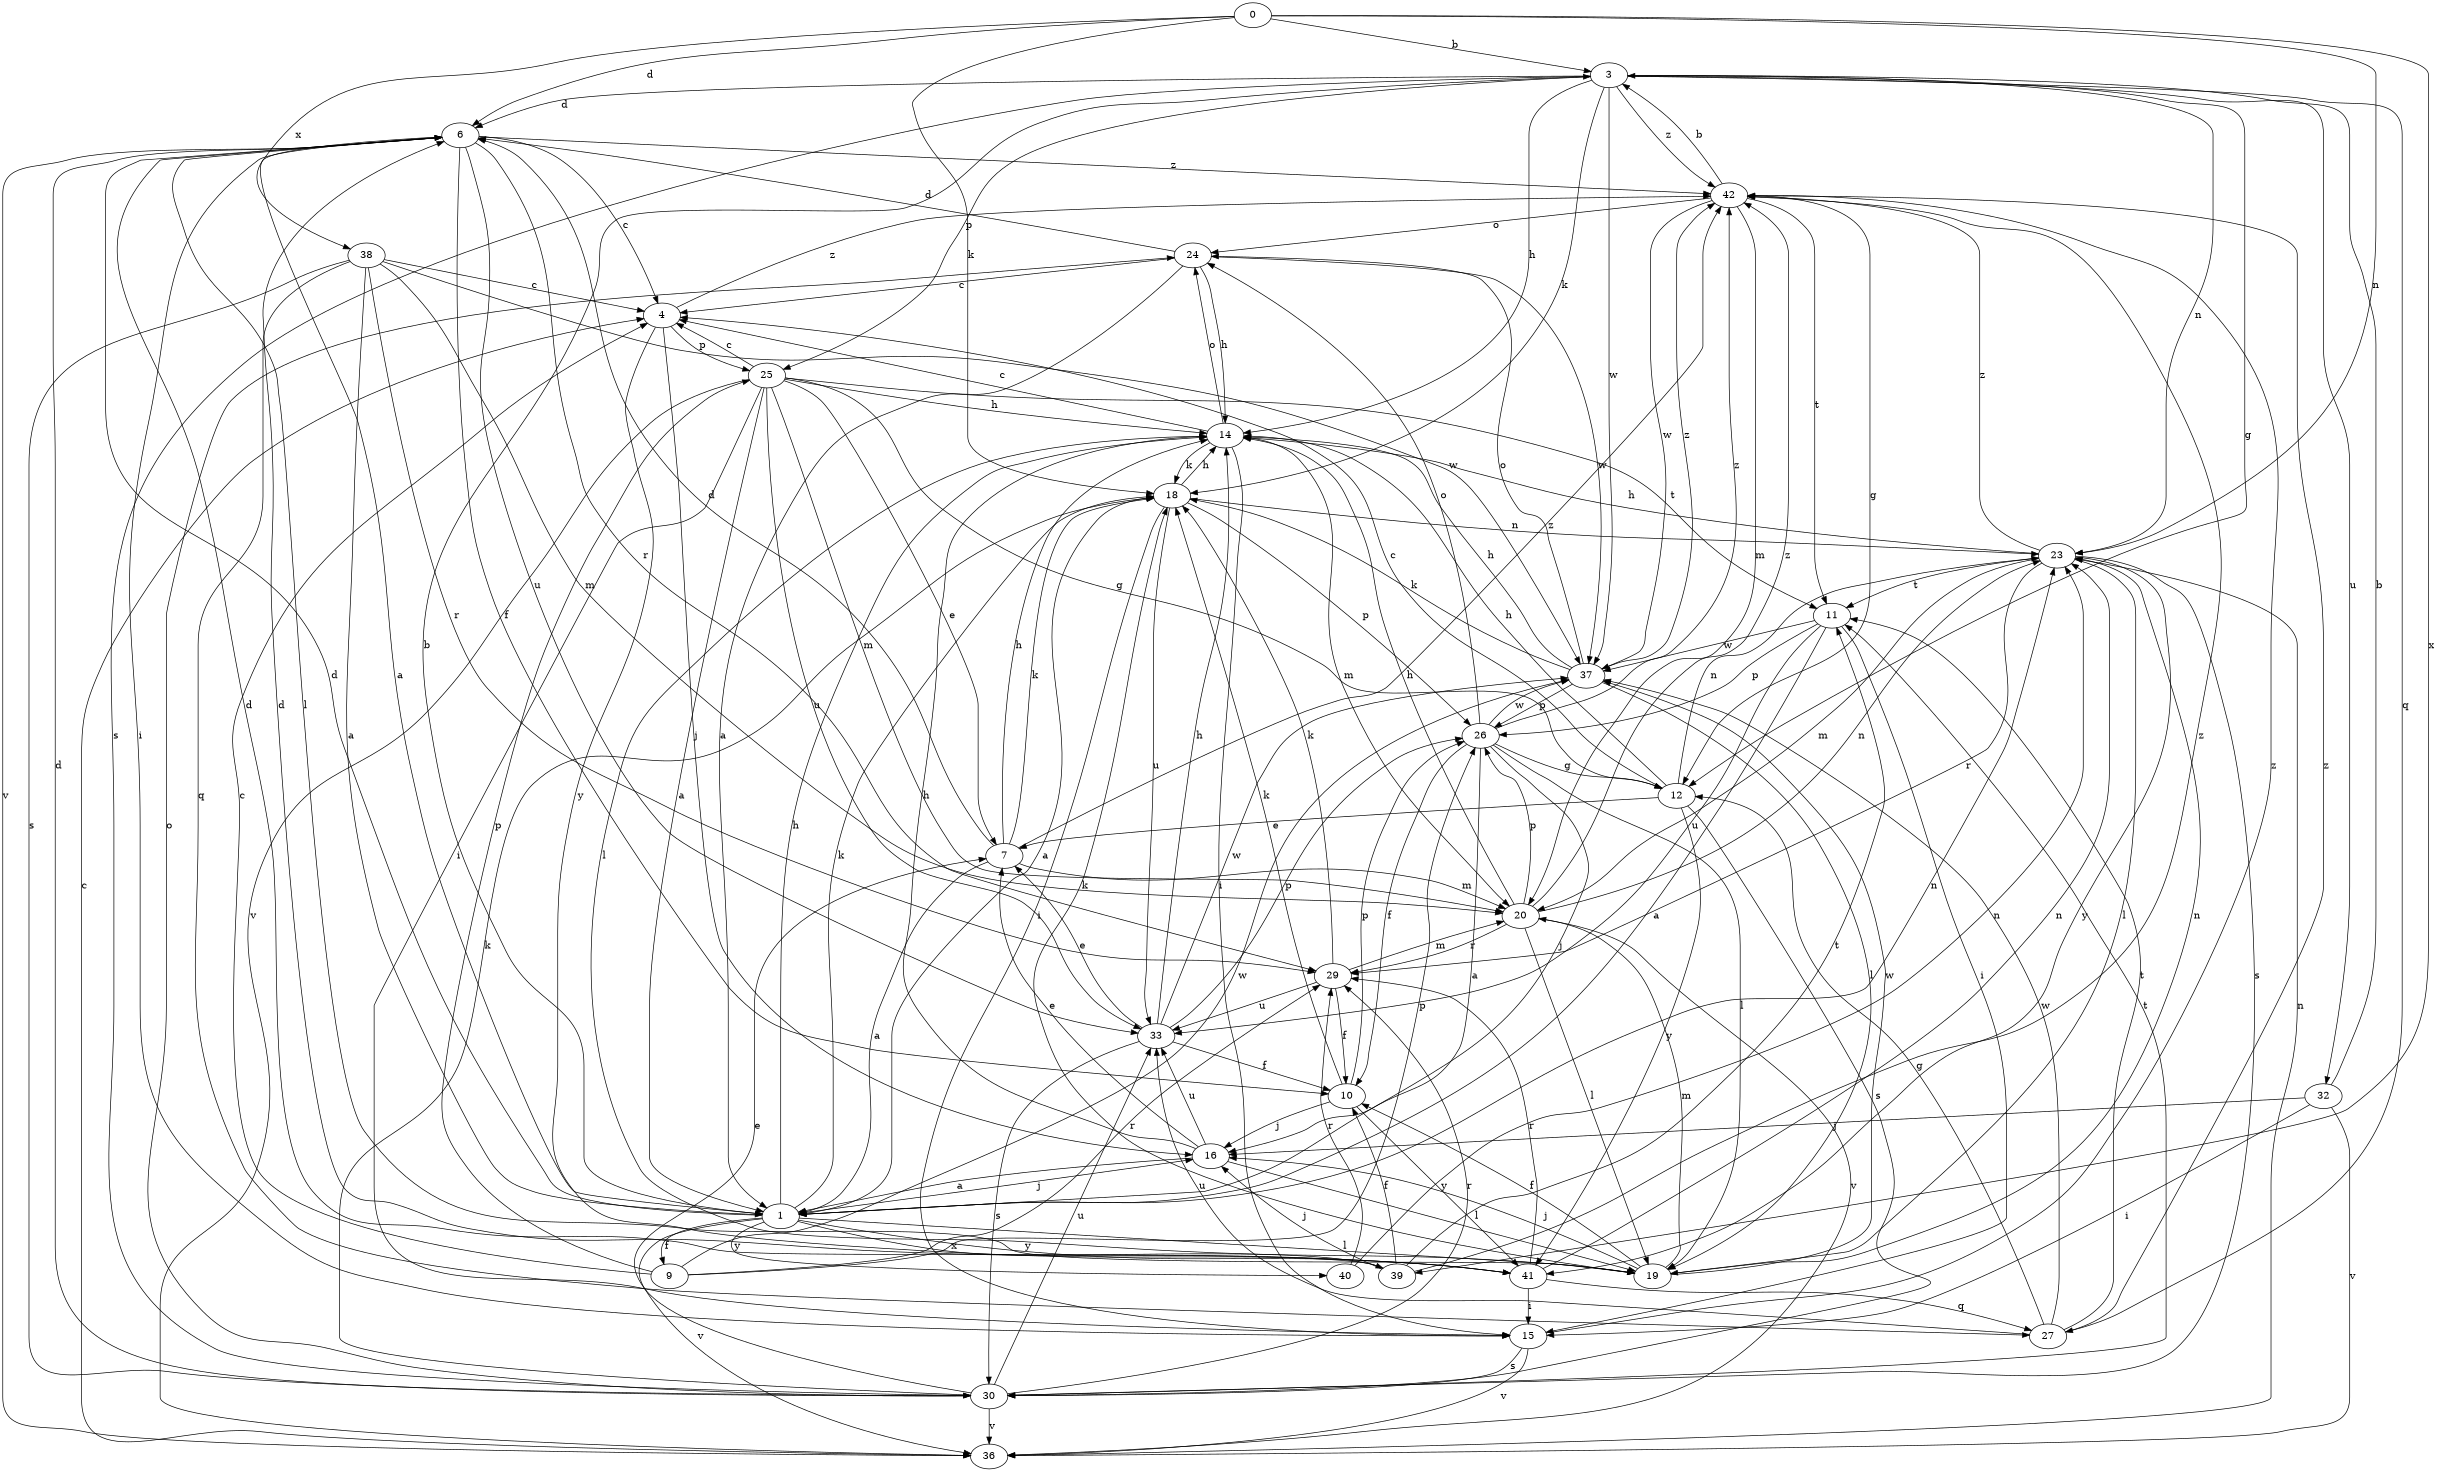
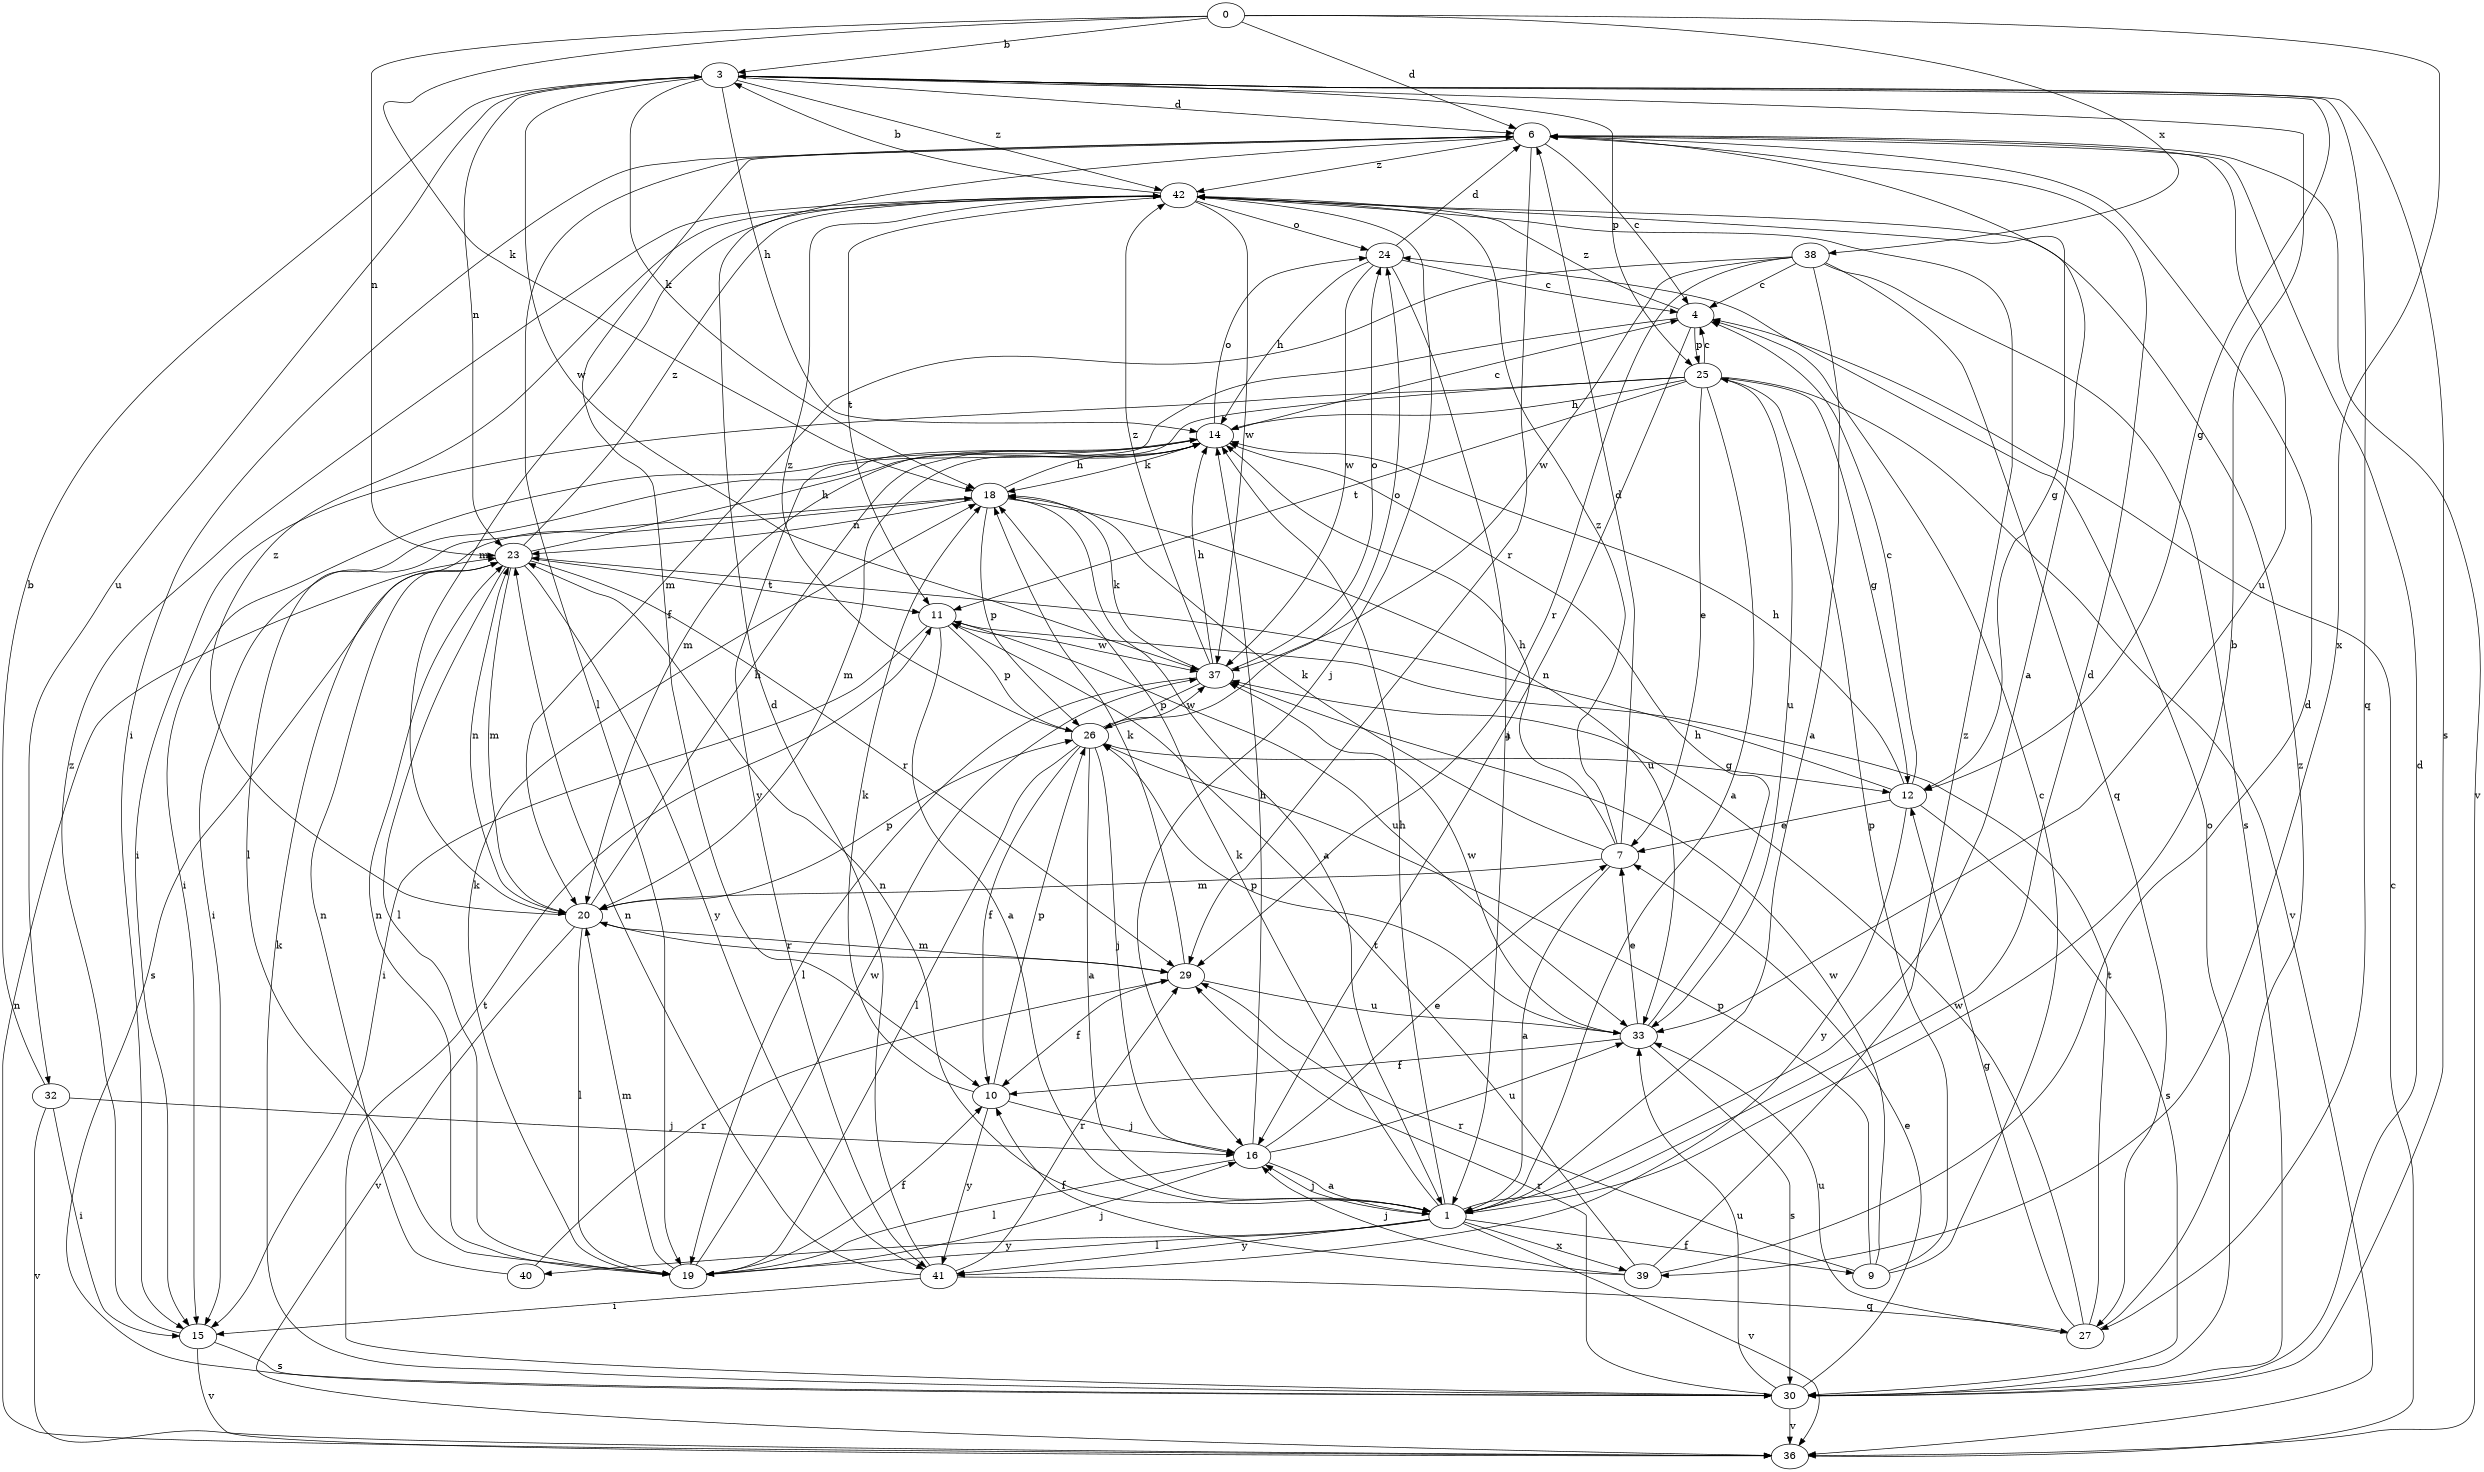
none -> (1355, 625)
